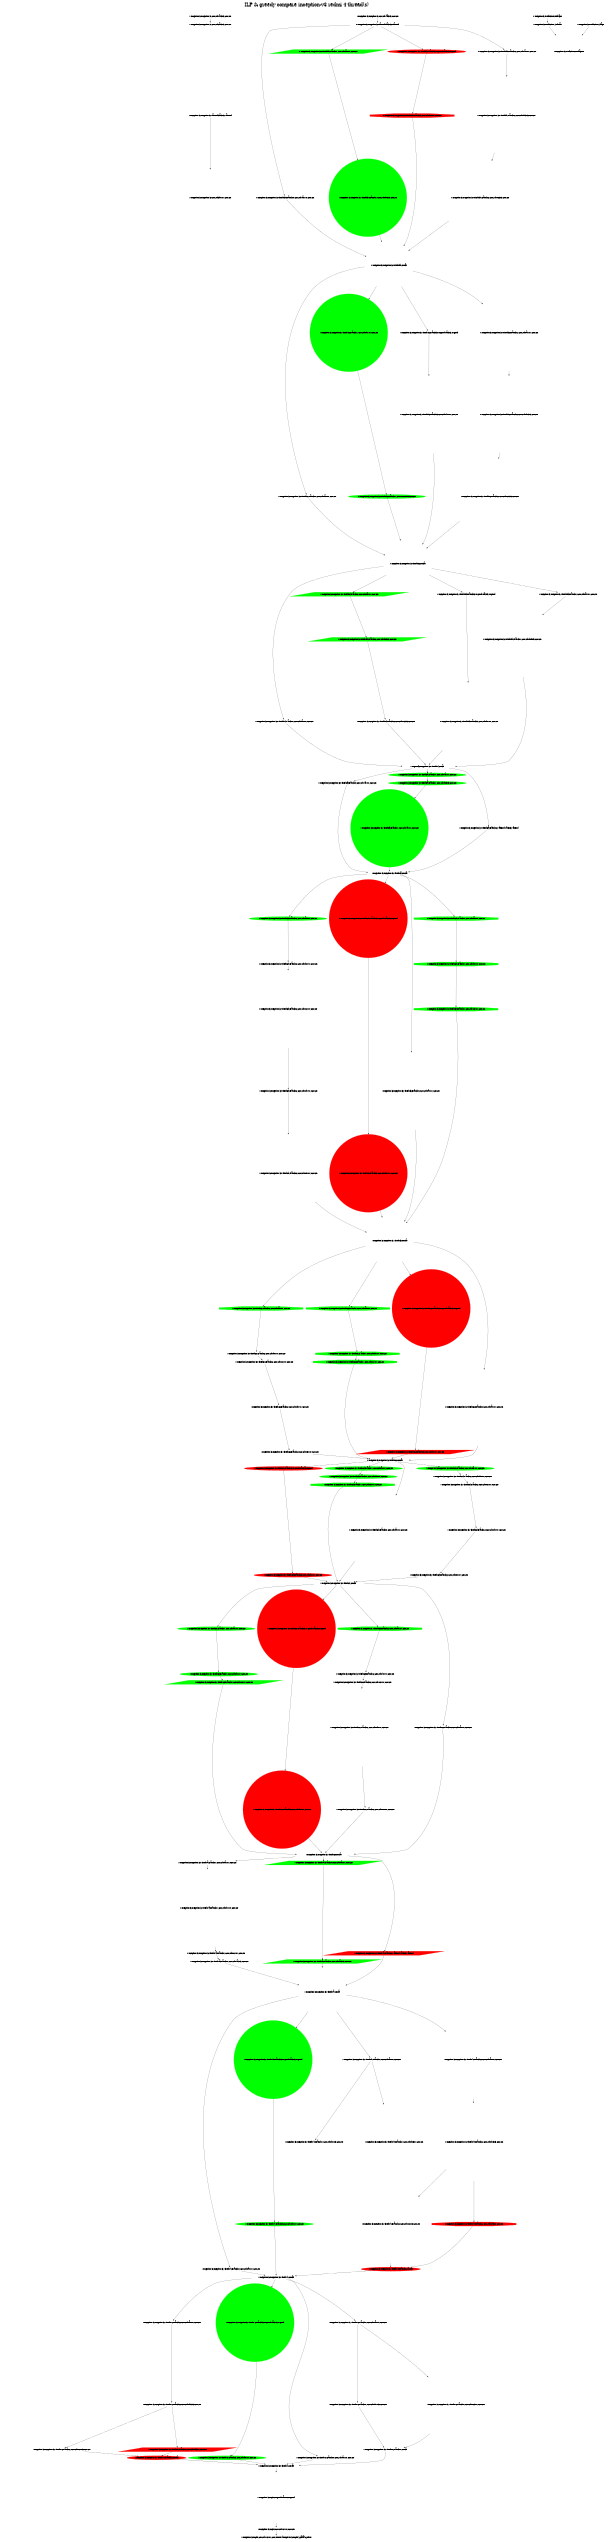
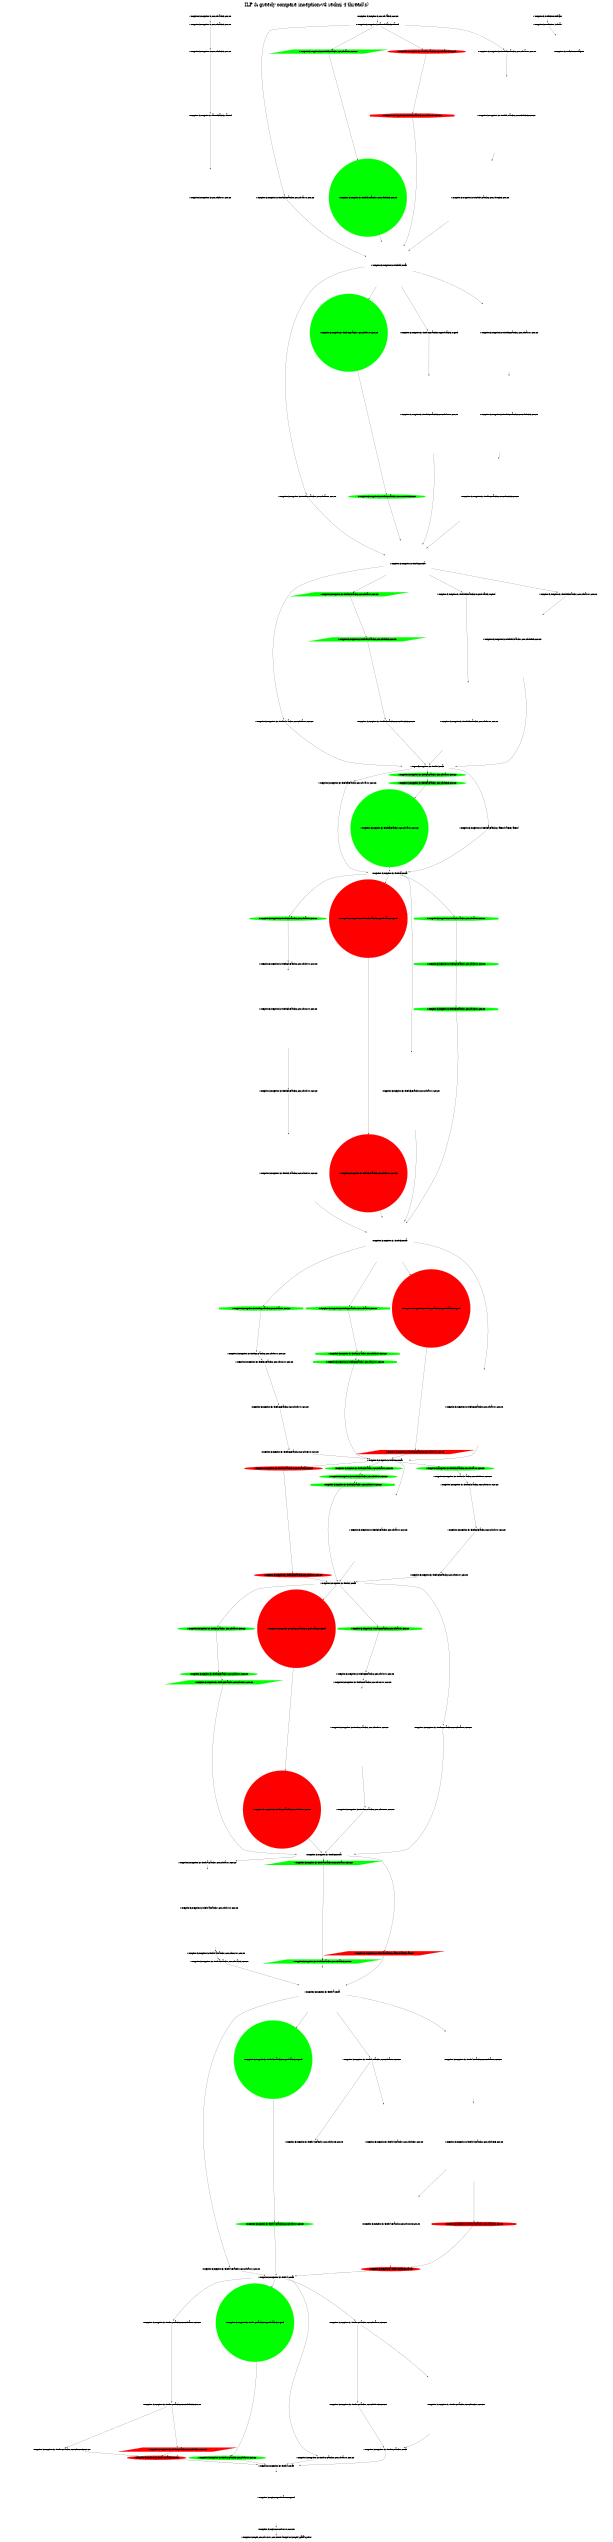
(591, 25) -> none
none -> (210, 52)
